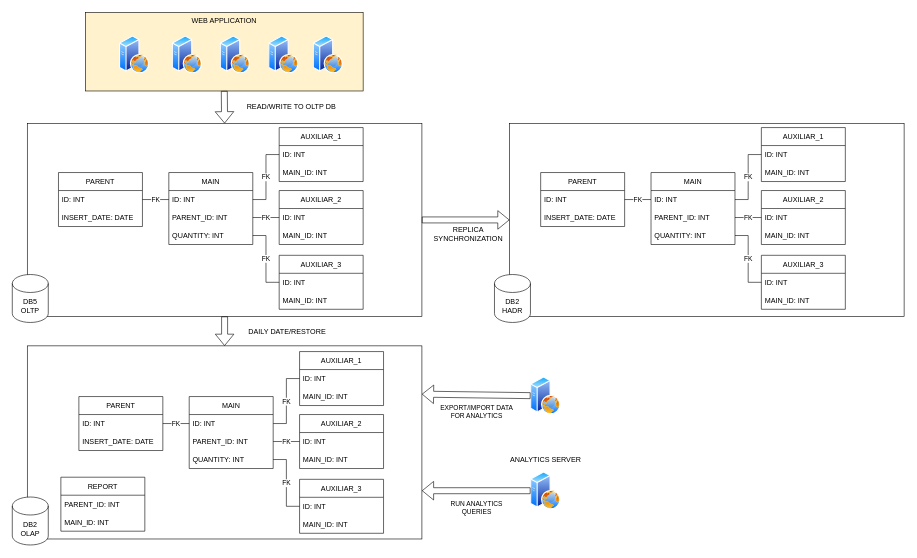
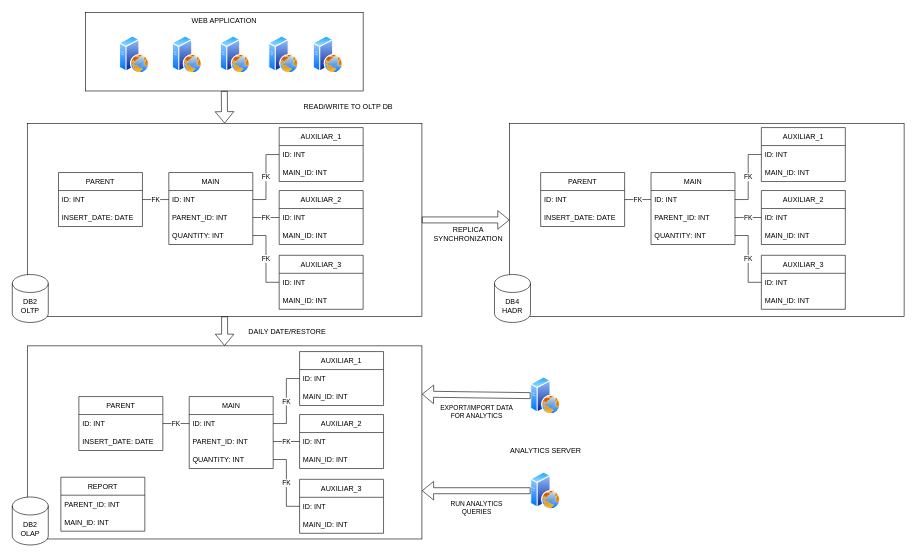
(224, 21) -> (224, 21)
(292, 107) -> (349, 107)
(30, 306) -> (30, 306)
(513, 306) -> (513, 306)
(546, 460) -> (546, 451)
